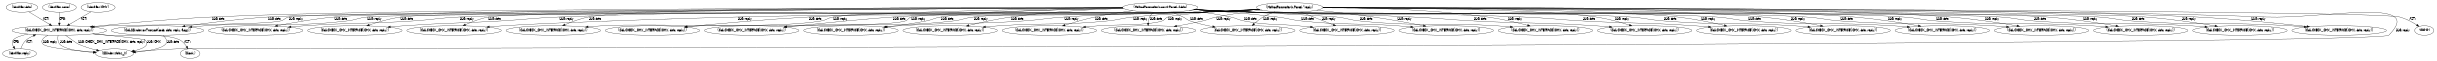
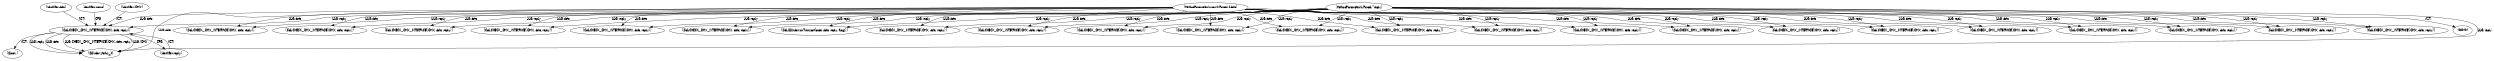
(158, 48) -> (639, 10)
